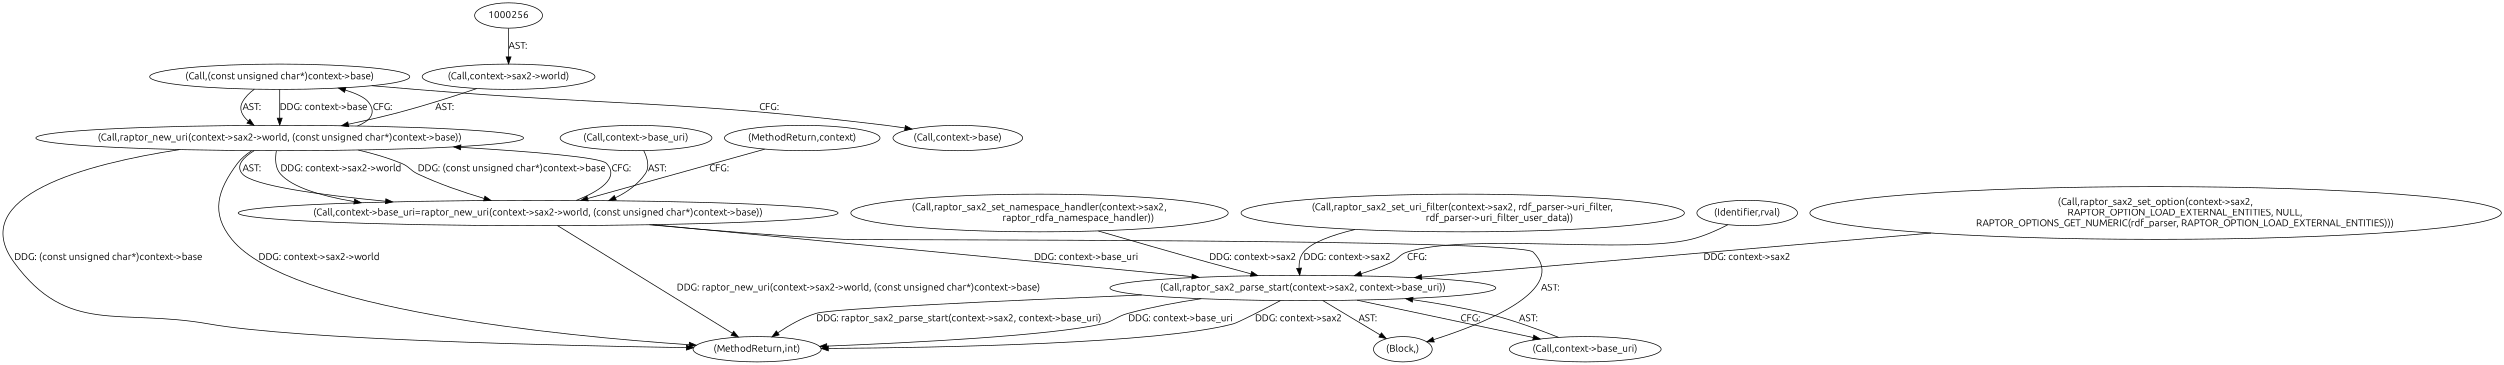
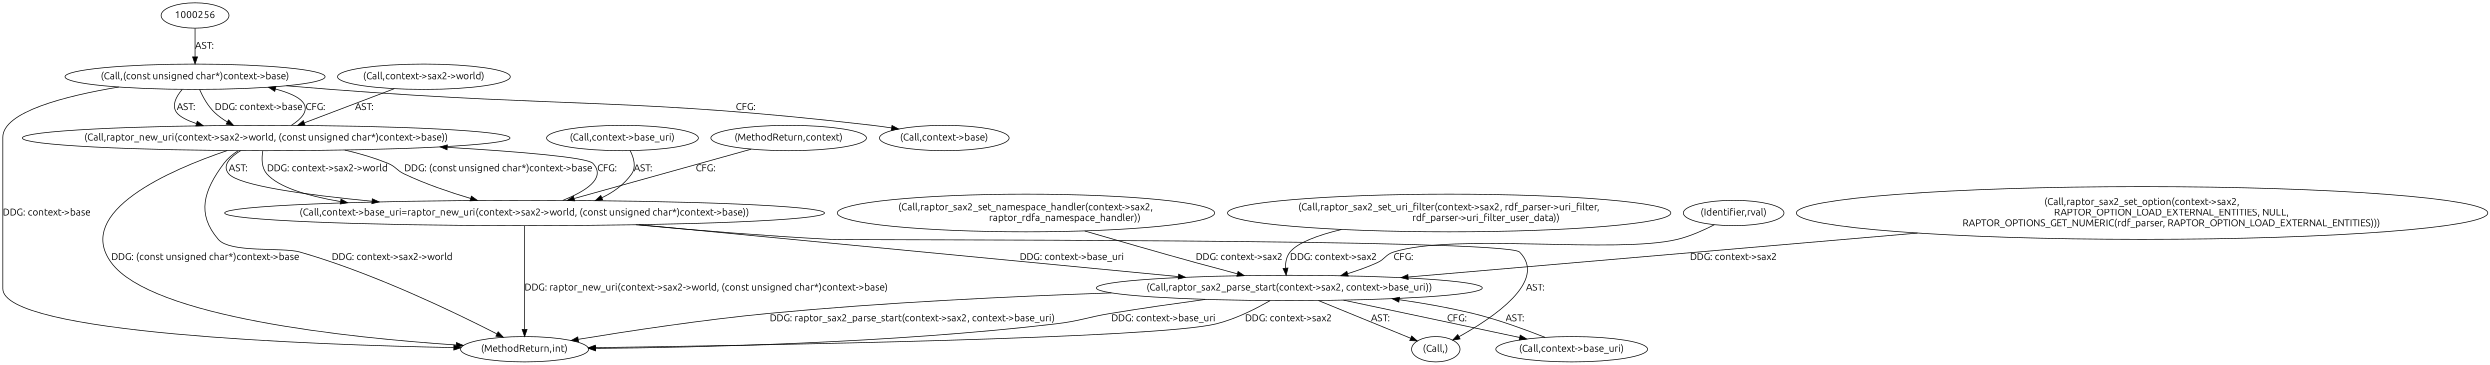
(509, 43) -> (195, 43)
none -> (82, 322)
(1403, 349) -> (1436, 349)
